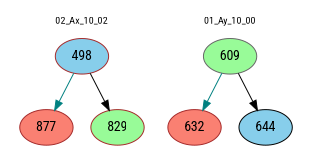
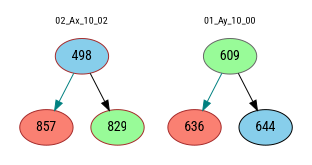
(46, 127) -> (46, 127)
(195, 127) -> (195, 127)
